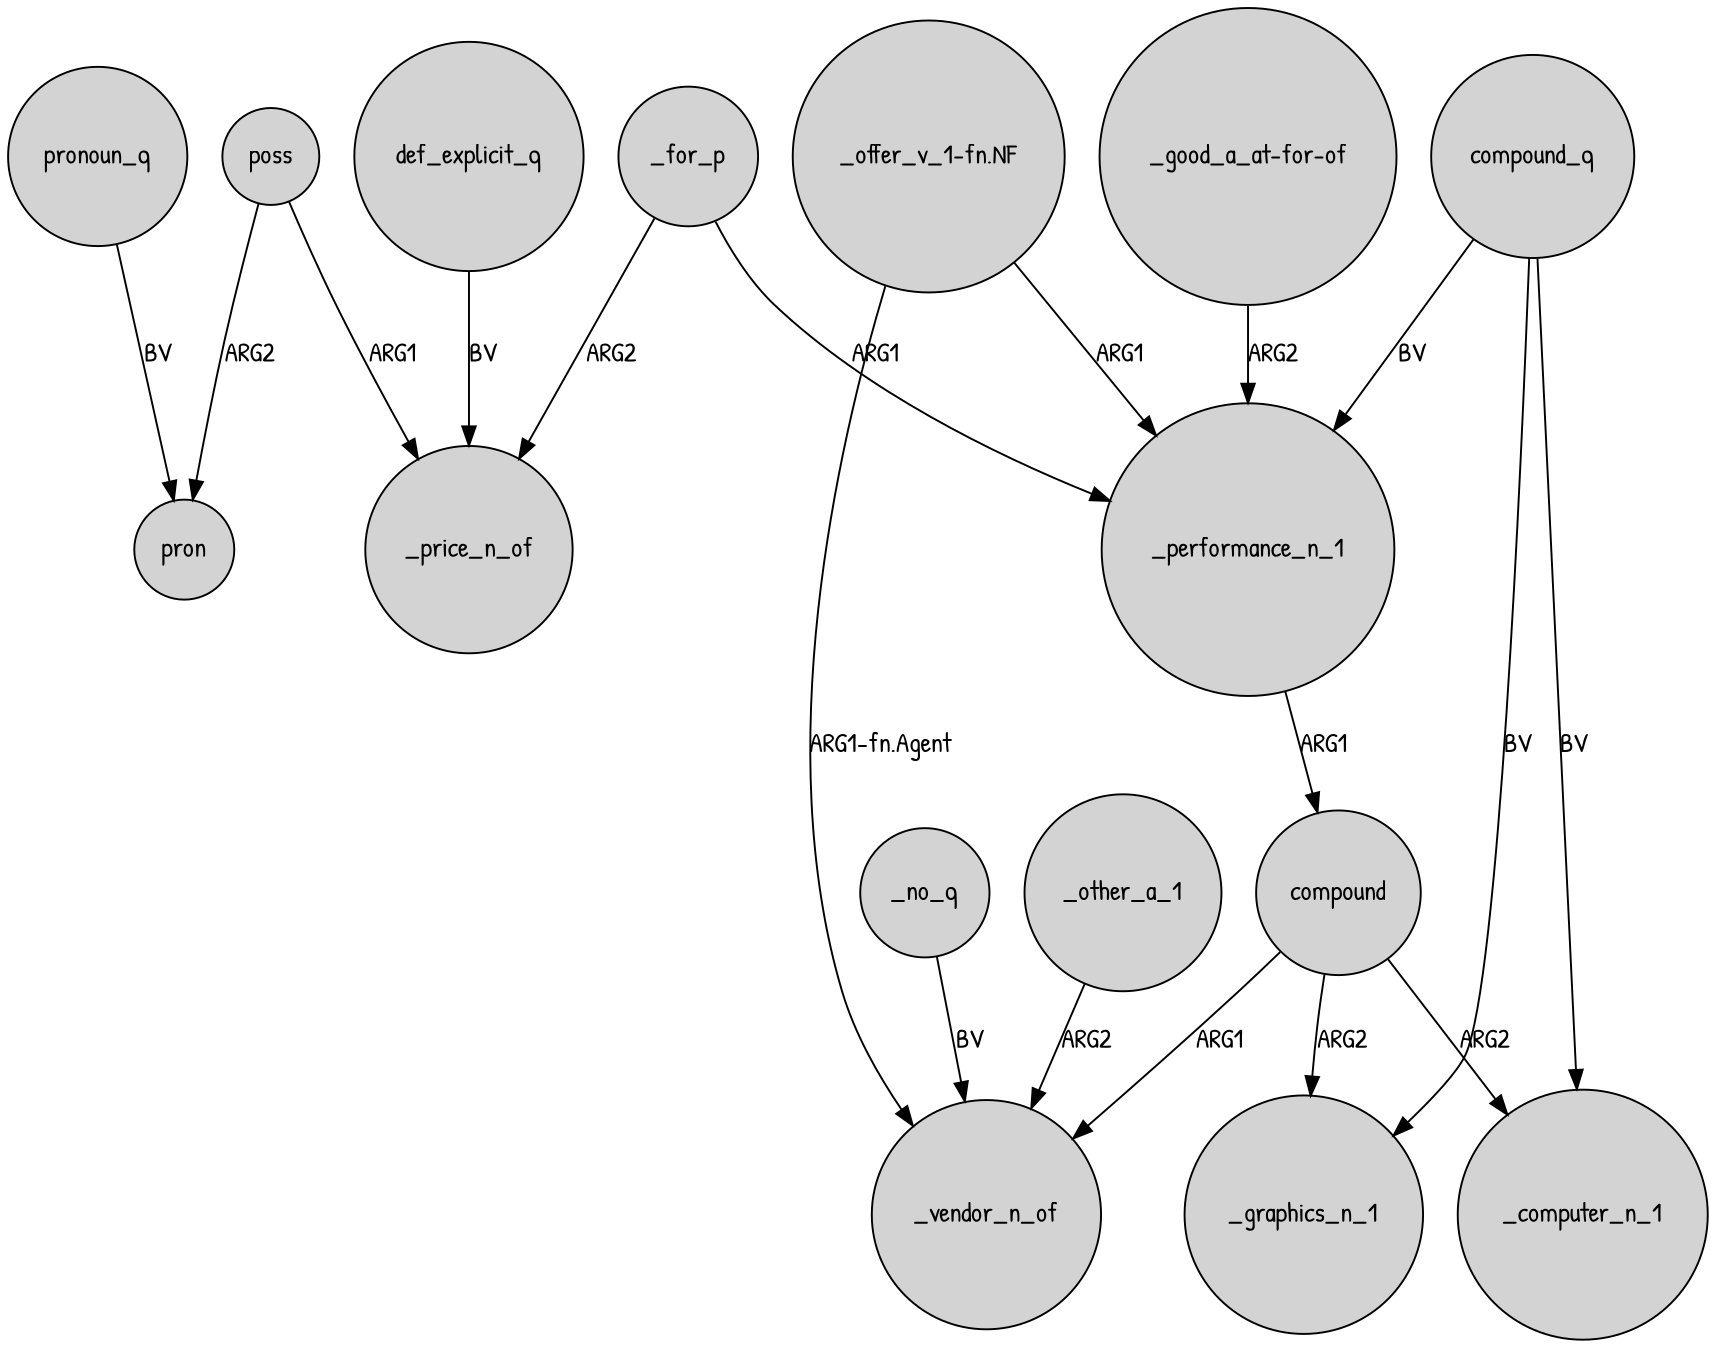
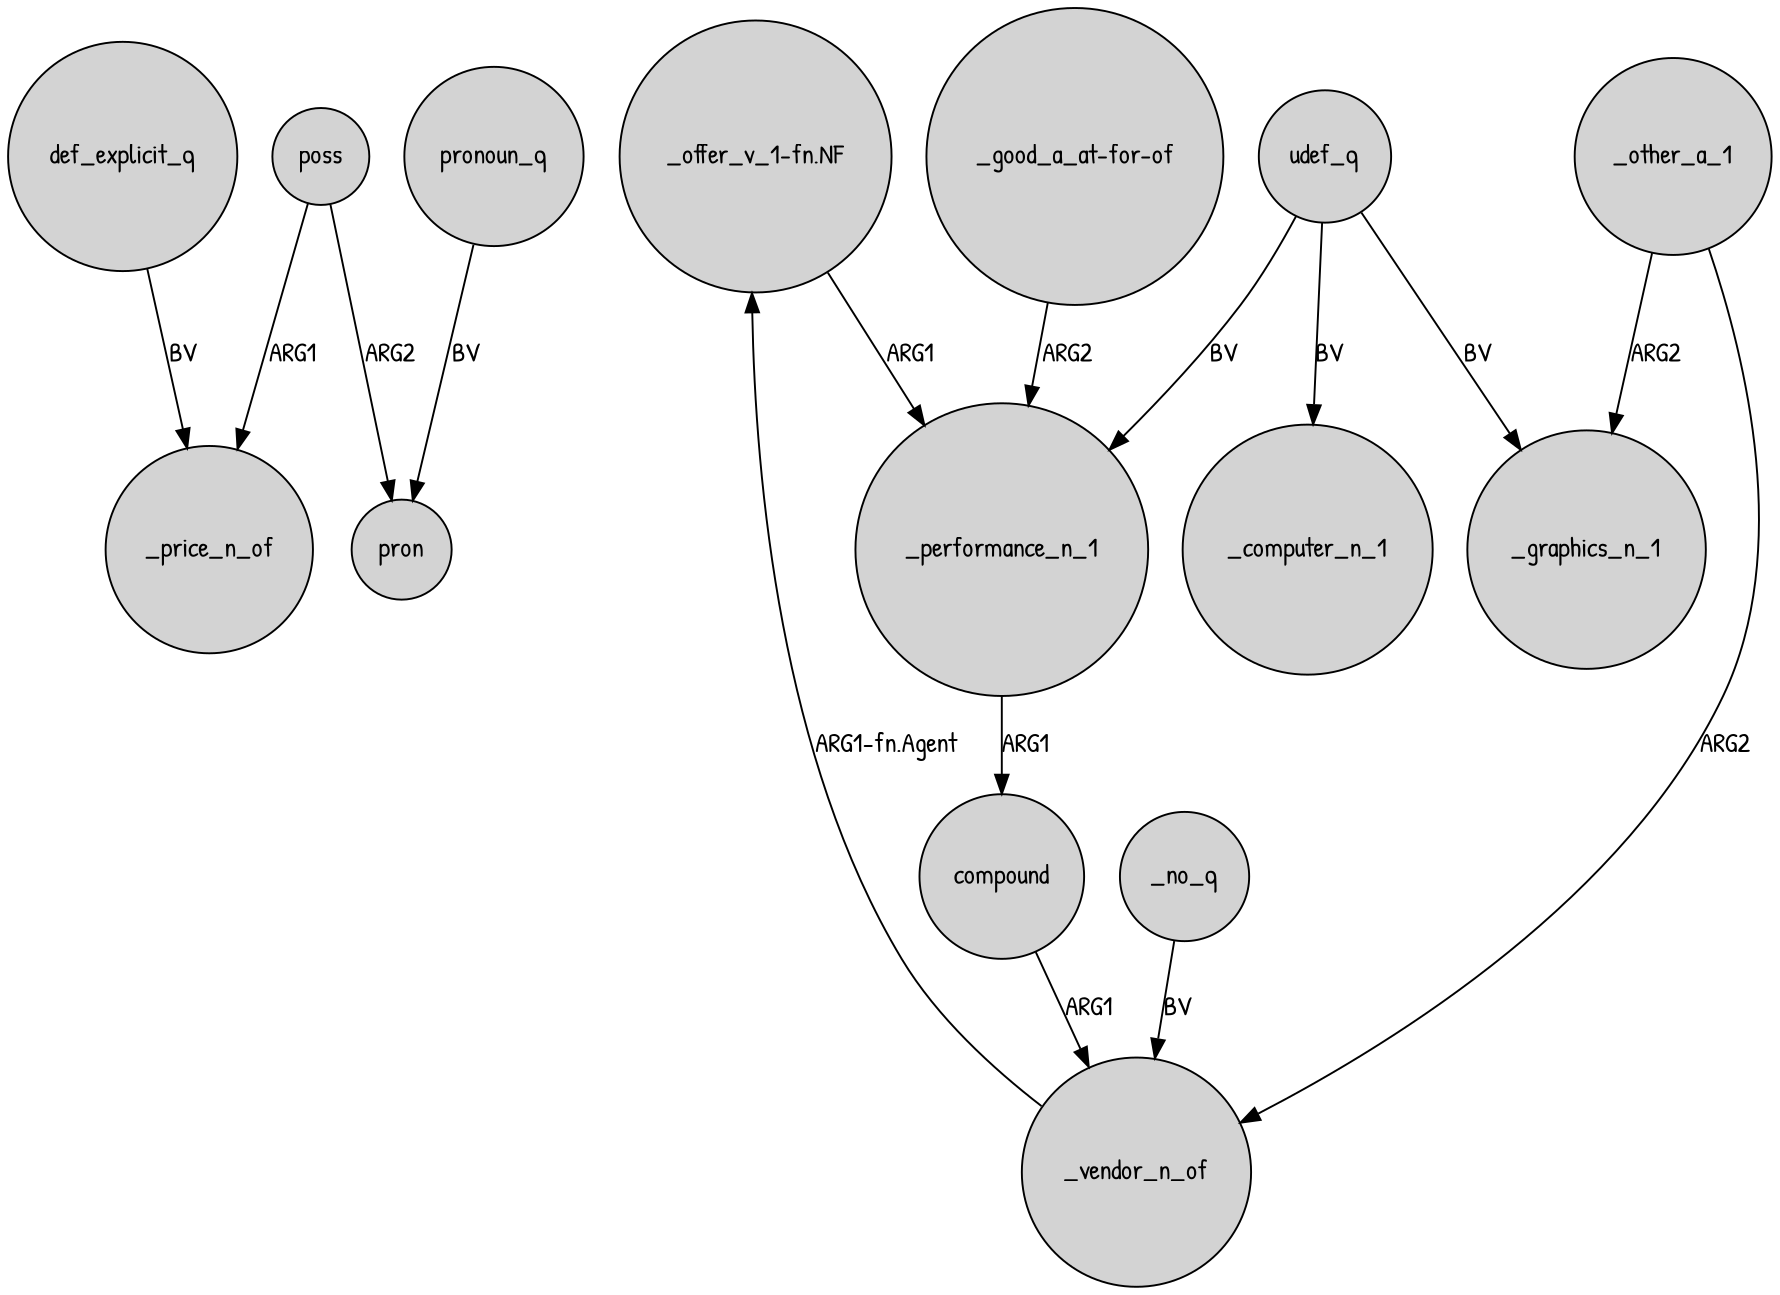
(688, 156) -> none
(1533, 156) -> (1325, 156)
(811, 703) -> (812, 745)
(1317, 1025) -> (1634, 334)
(1442, 1029) -> none
